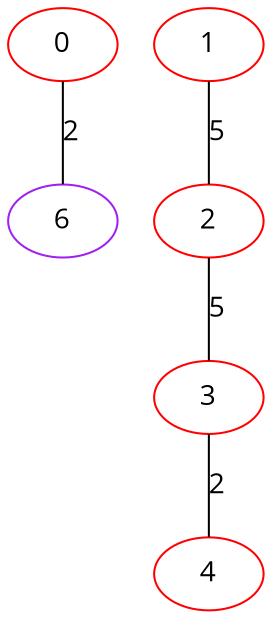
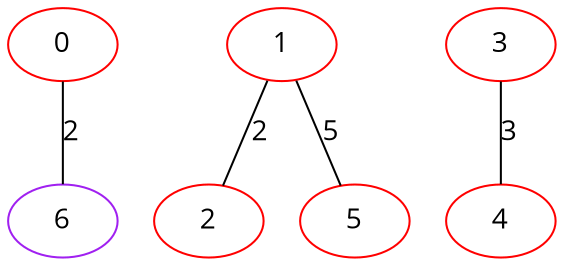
(218, 133) -> (261, 133)
none -> (355, 221)
(209, 309) -> none
(218, 486) -> (510, 133)
